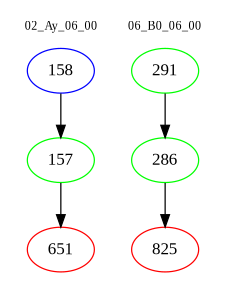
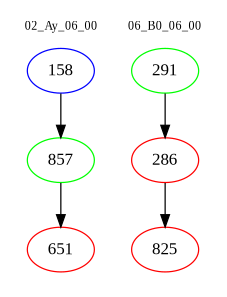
(61, 160) -> (61, 160)
(165, 160) -> (165, 160)
